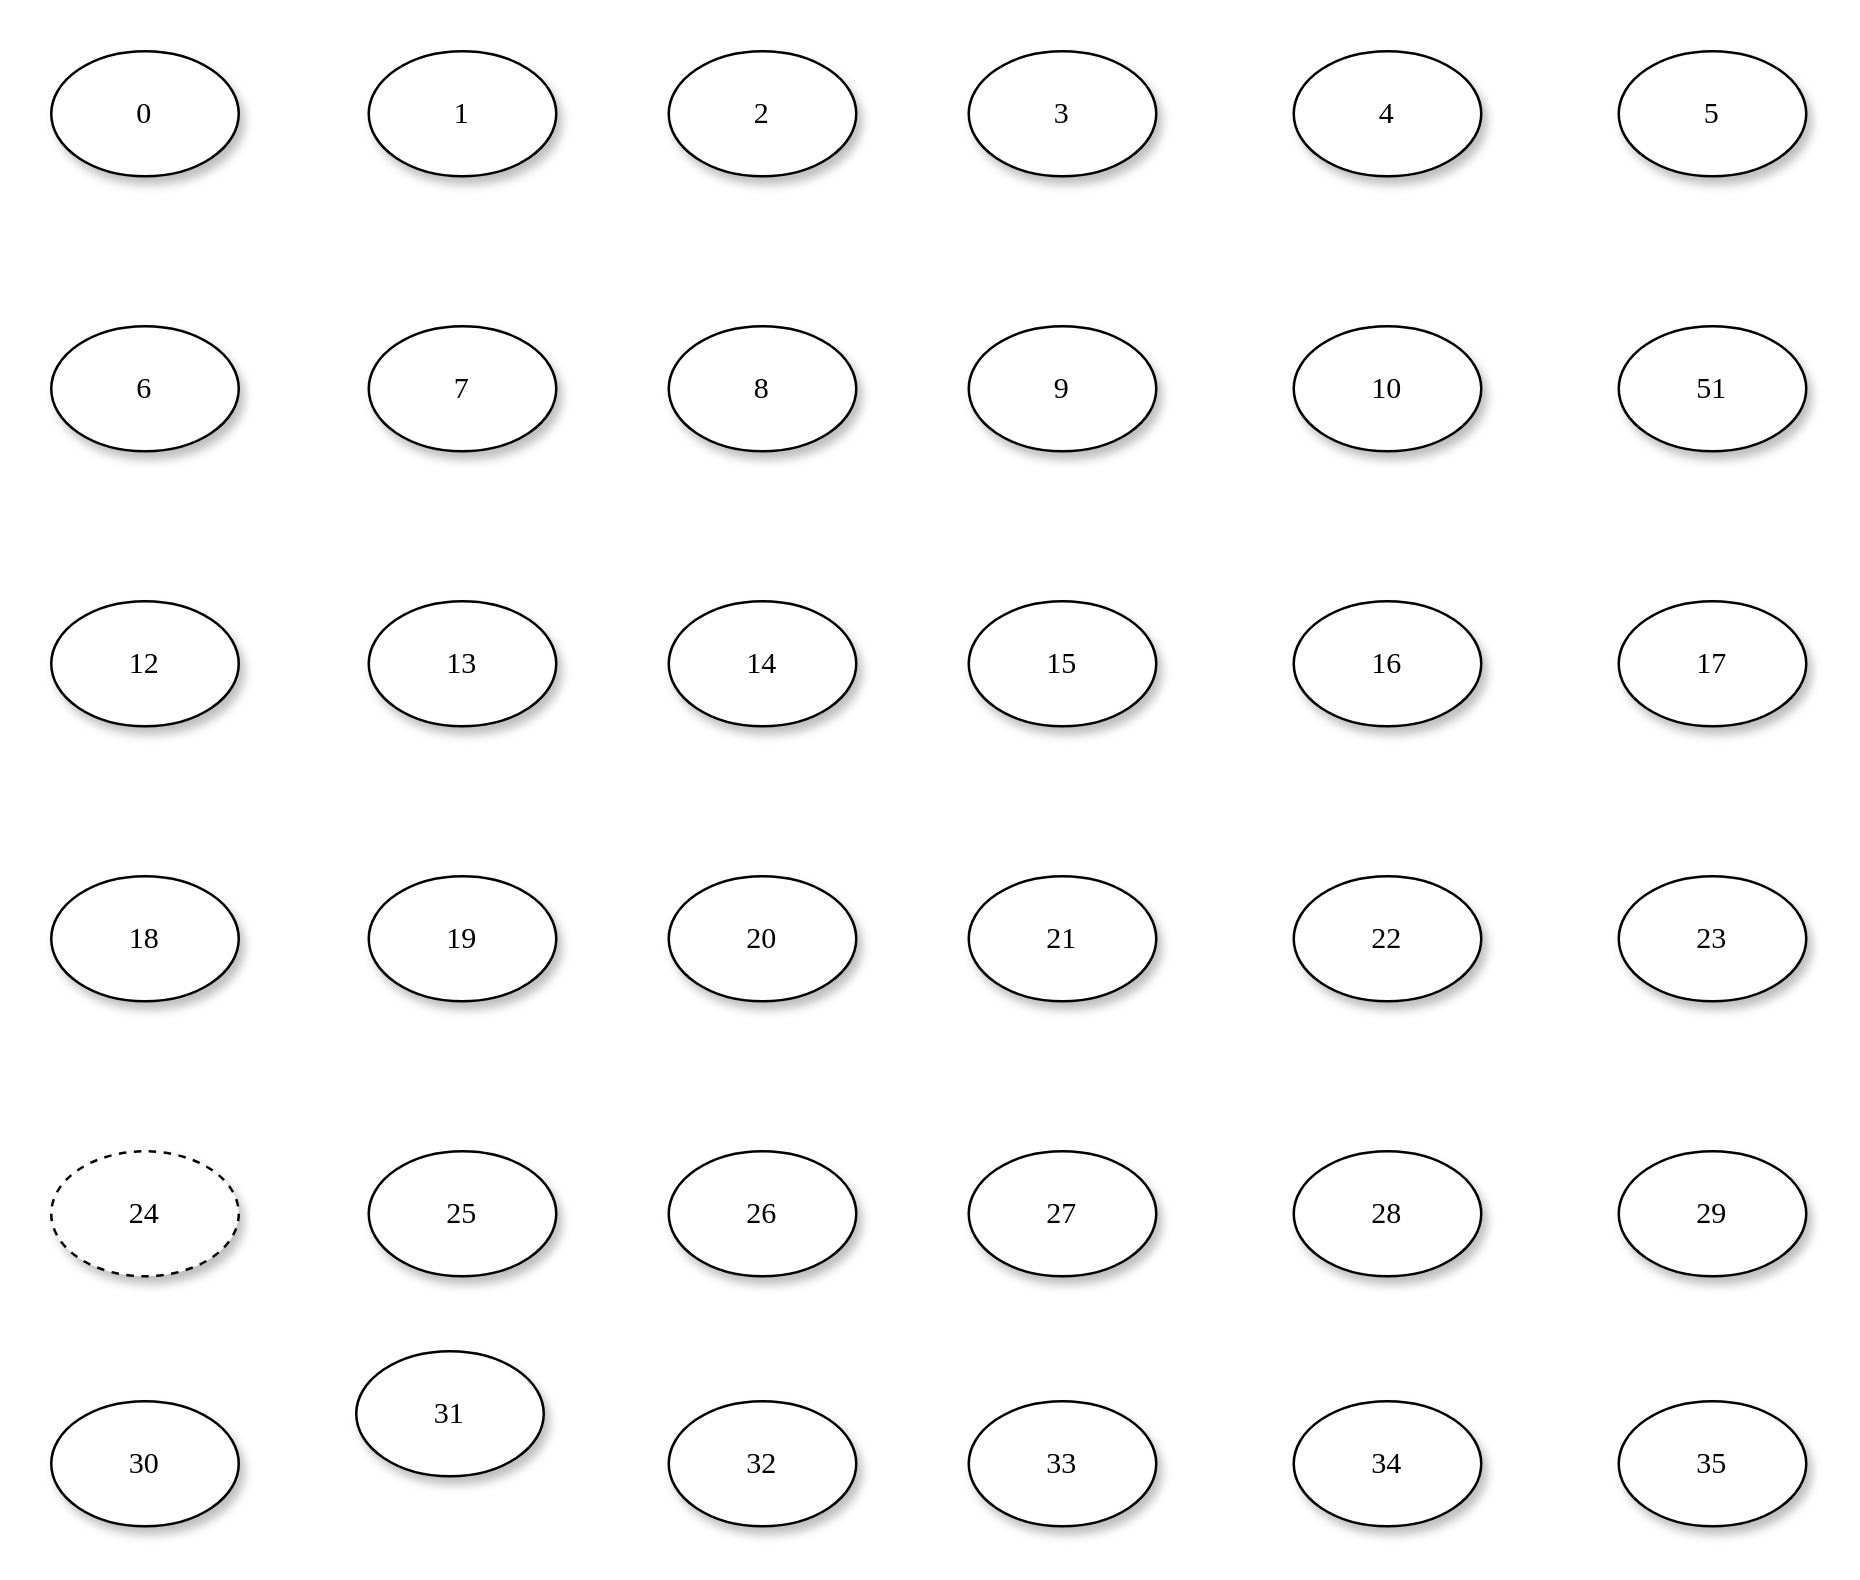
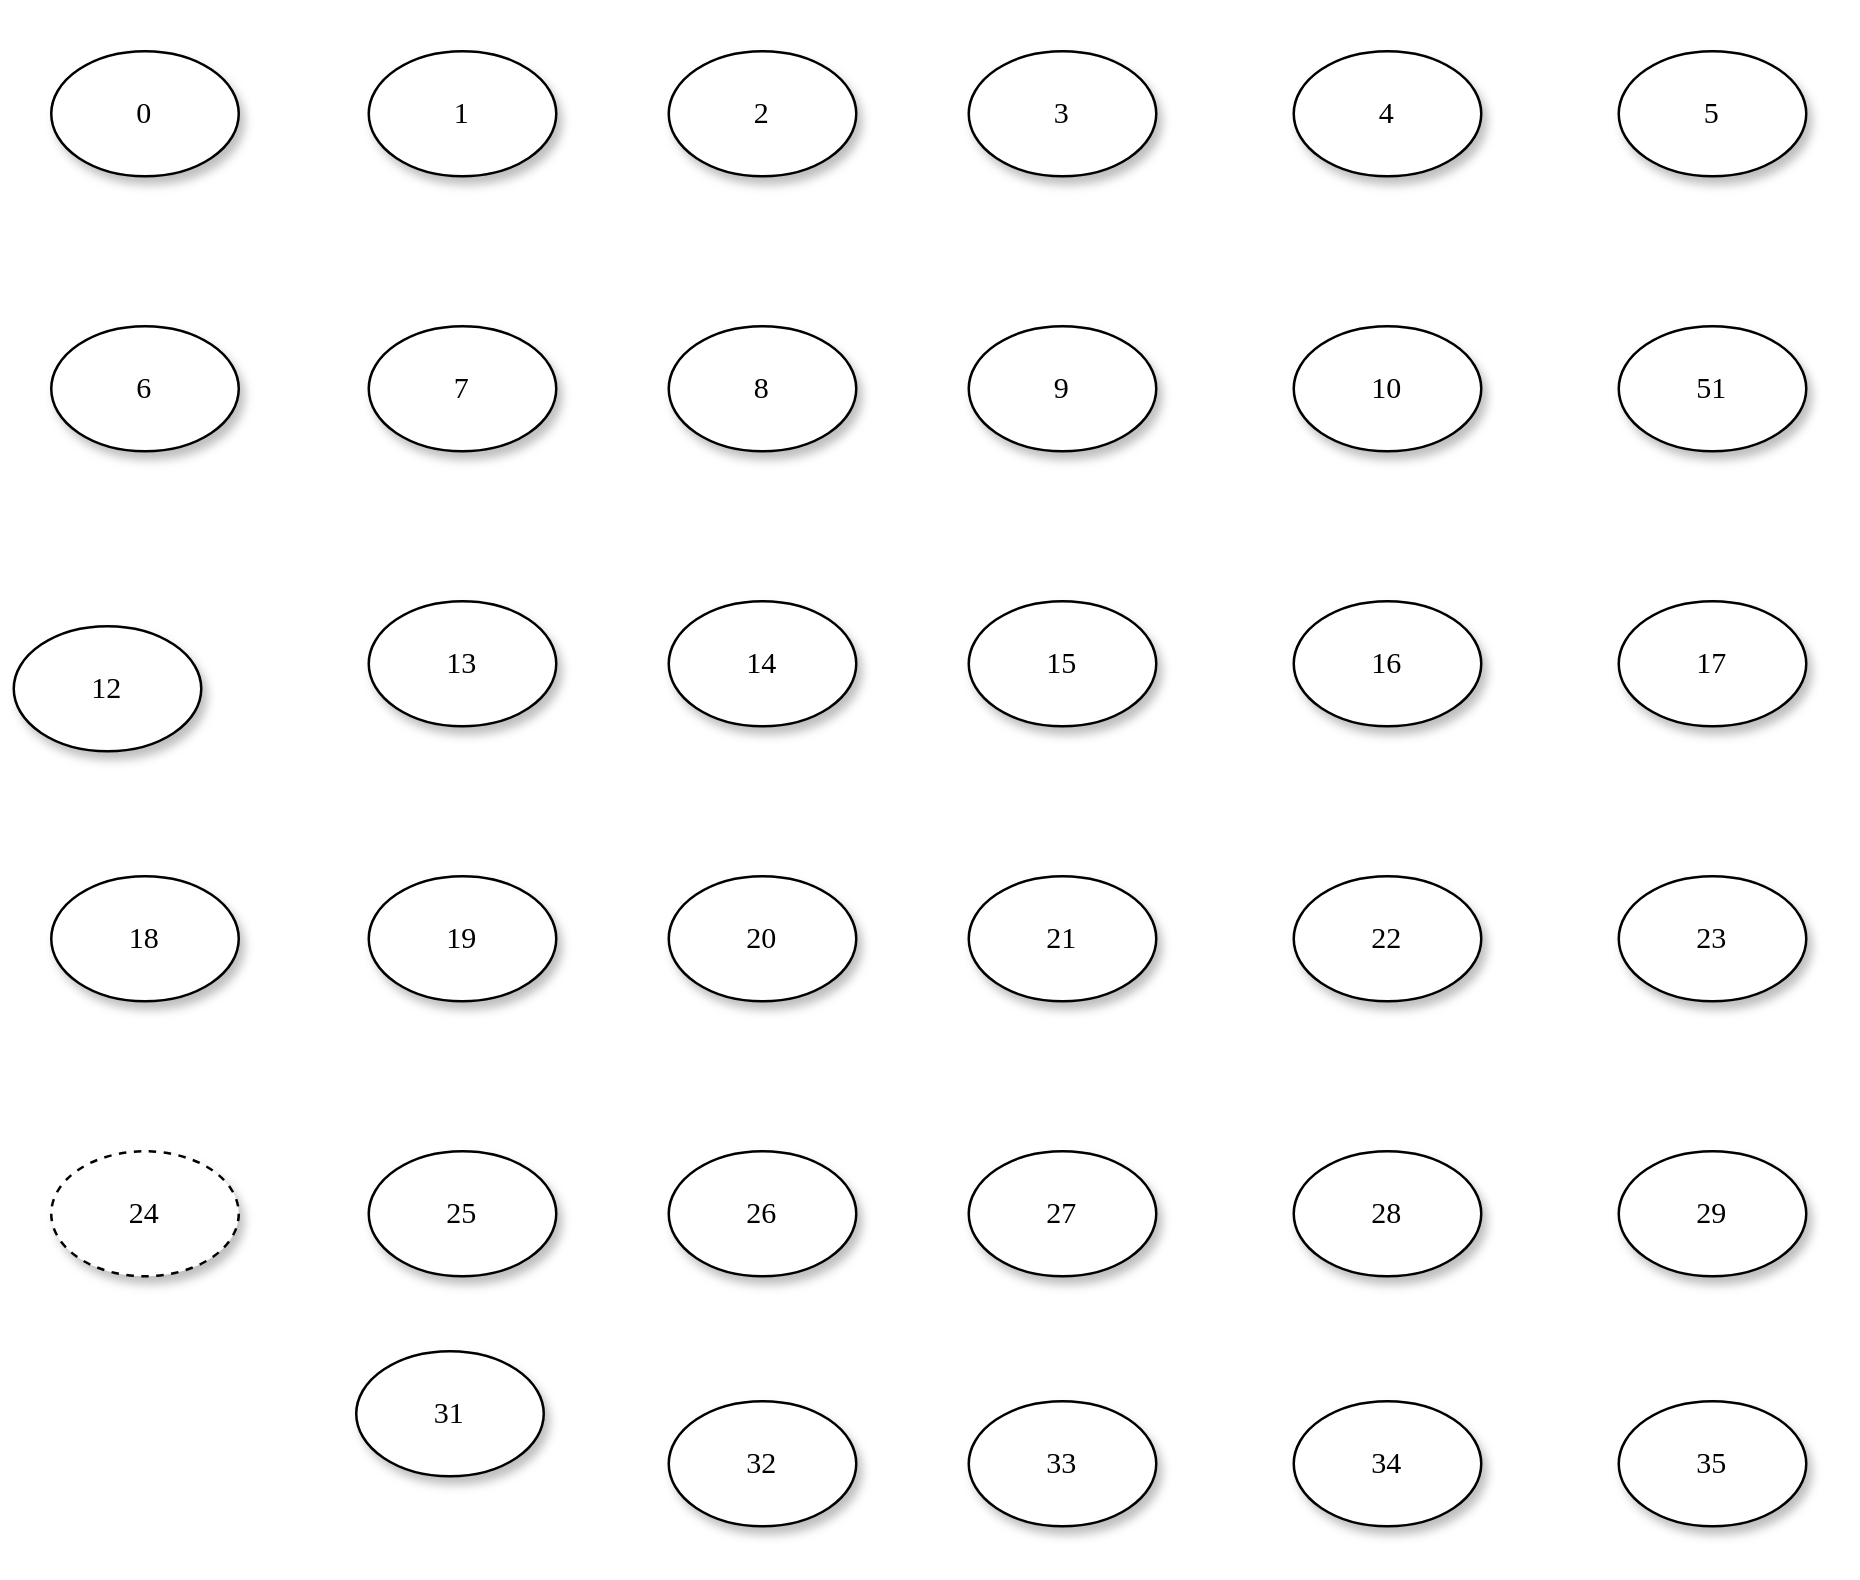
(145, 664) -> (108, 689)
(145, 1464) -> none
